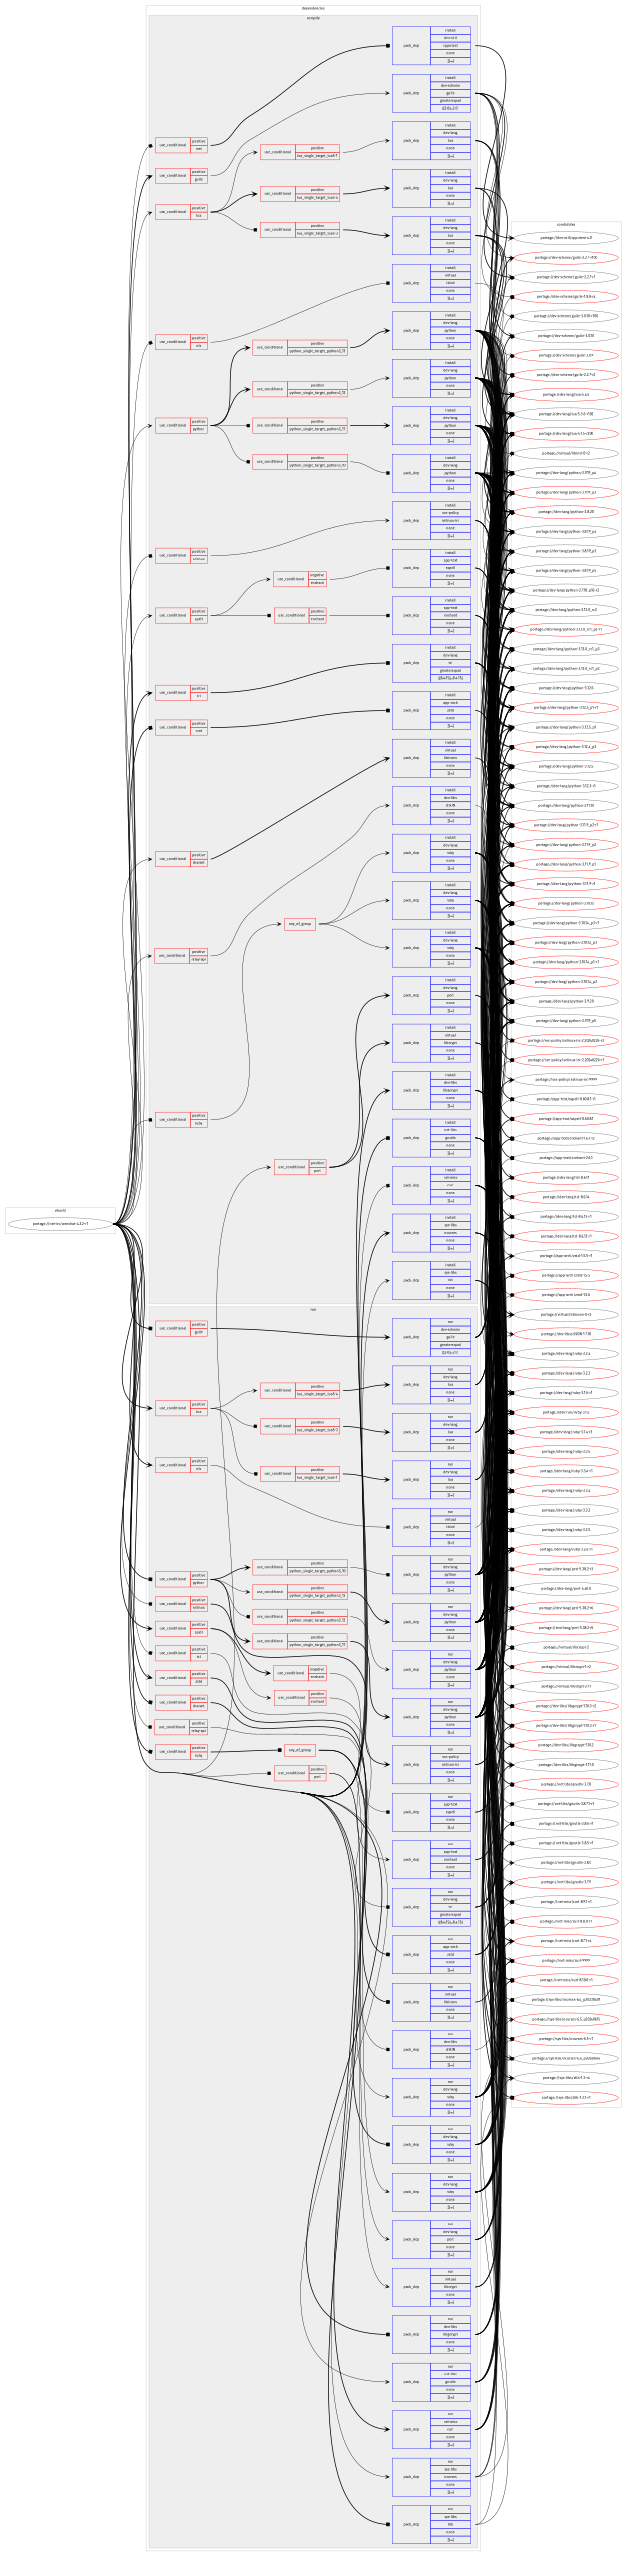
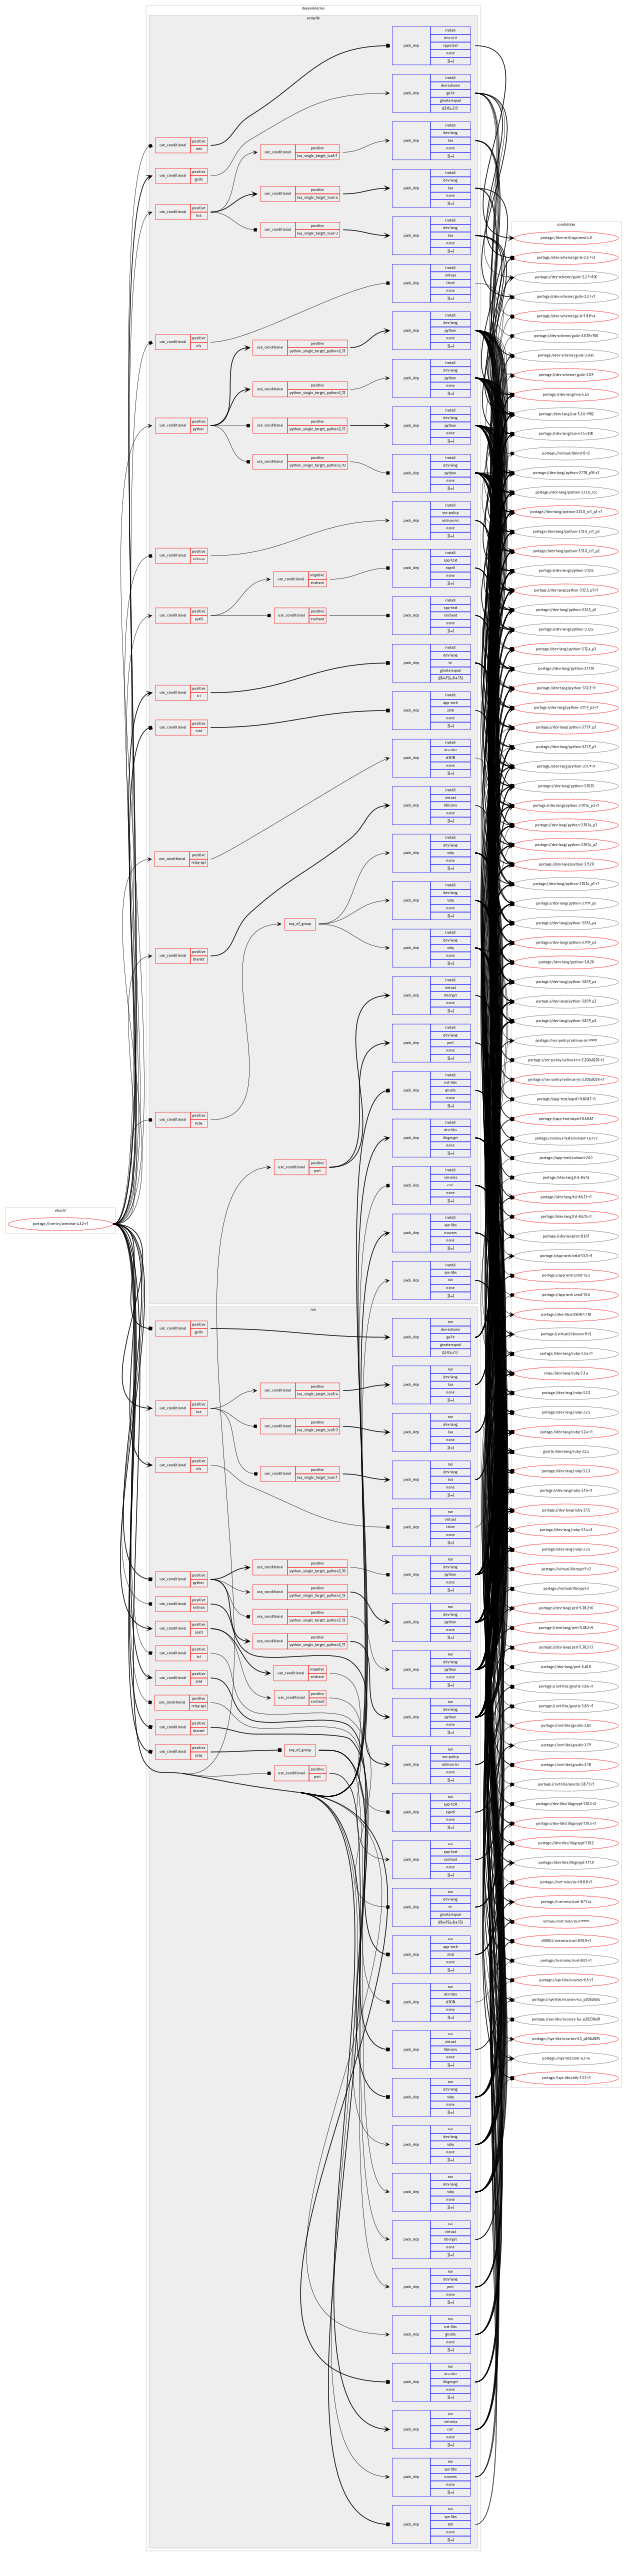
(566, 238) -> (566, 238)
(566, 258) -> (566, 277)
(566, 336) -> (566, 356)
(566, 414) -> (566, 414)
(566, 434) -> (566, 434)
(566, 473) -> (566, 923)
(566, 571) -> (566, 1021)
(566, 669) -> (566, 551)
(566, 786) -> (566, 688)
(566, 865) -> (566, 747)
(566, 884) -> (566, 767)
(566, 904) -> (566, 786)
(566, 923) -> (566, 806)
(566, 962) -> (566, 884)
(566, 1002) -> (566, 865)
(566, 1041) -> (566, 1060)
(566, 1139) -> (566, 1139)
(566, 1178) -> (566, 1236)
(566, 1197) -> (566, 1178)
(566, 1217) -> (566, 1197)
(61, 1224) -> (61, 1224)
(566, 1354) -> (566, 1452)
(566, 1413) -> (566, 1511)
(566, 1471) -> (566, 1354)
(566, 1491) -> (566, 1374)
(566, 1687) -> none
(566, 1706) -> (566, 1804)
(566, 1863) -> (566, 1726)
(566, 1882) -> (566, 1745)
(566, 1902) -> (566, 1961)
(566, 1961) -> (566, 1922)
(566, 1980) -> (566, 1941)
(566, 2078) -> (566, 2059)
